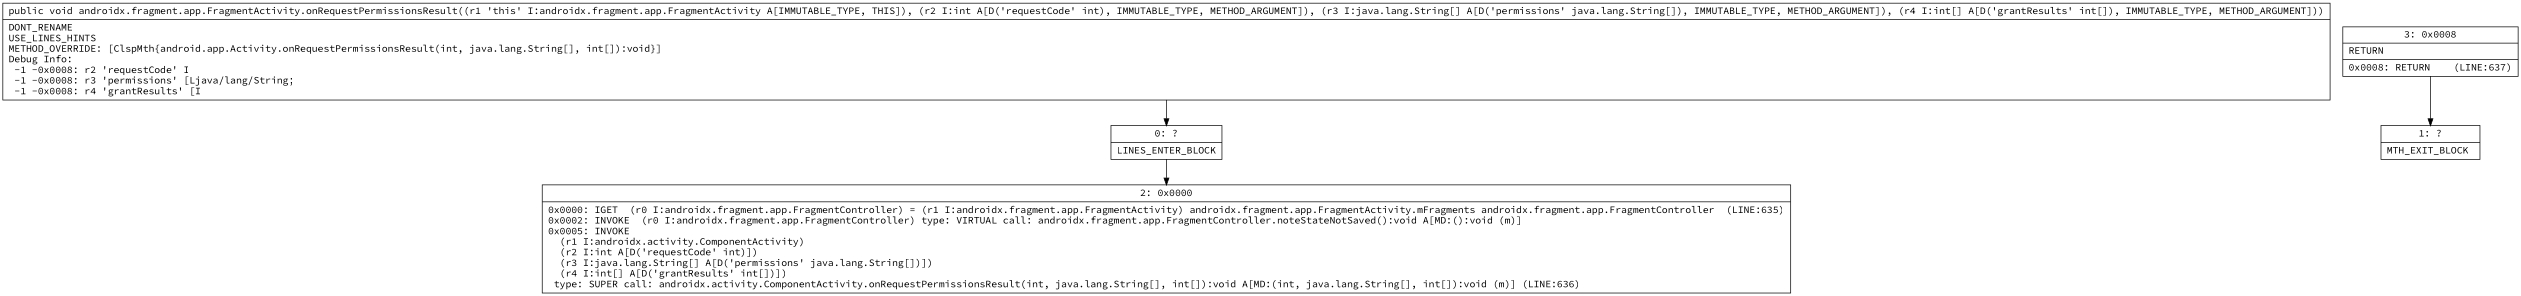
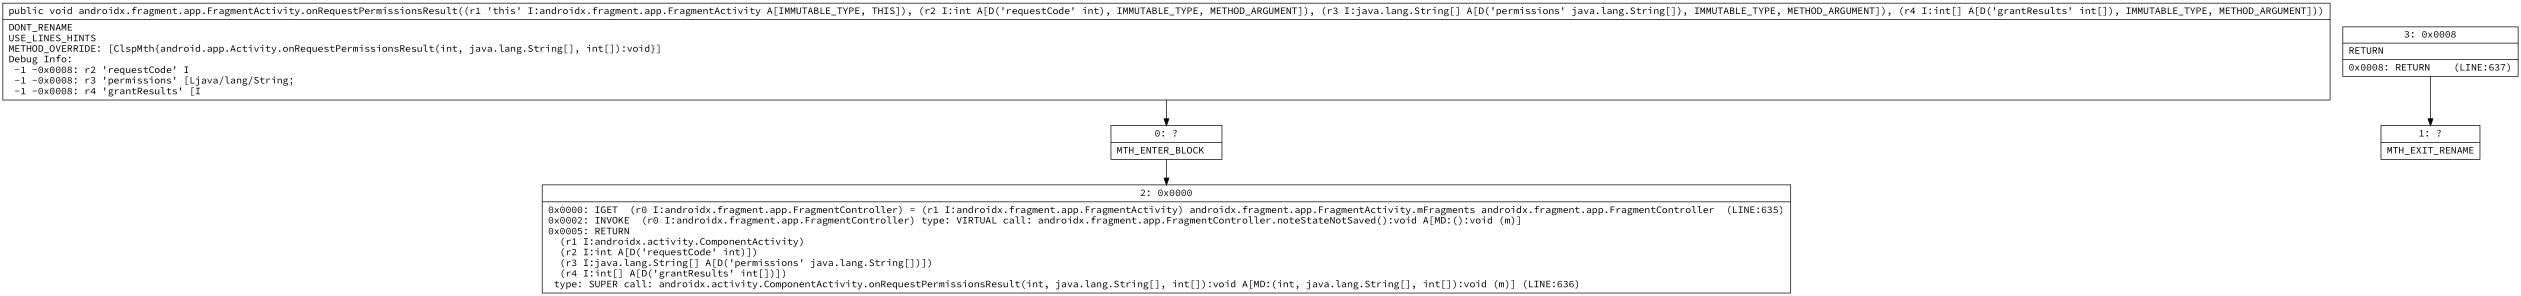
(1166, 151) -> (1160, 151)
(2428, 151) -> (2430, 151)
(595, 231) -> (595, 231)
